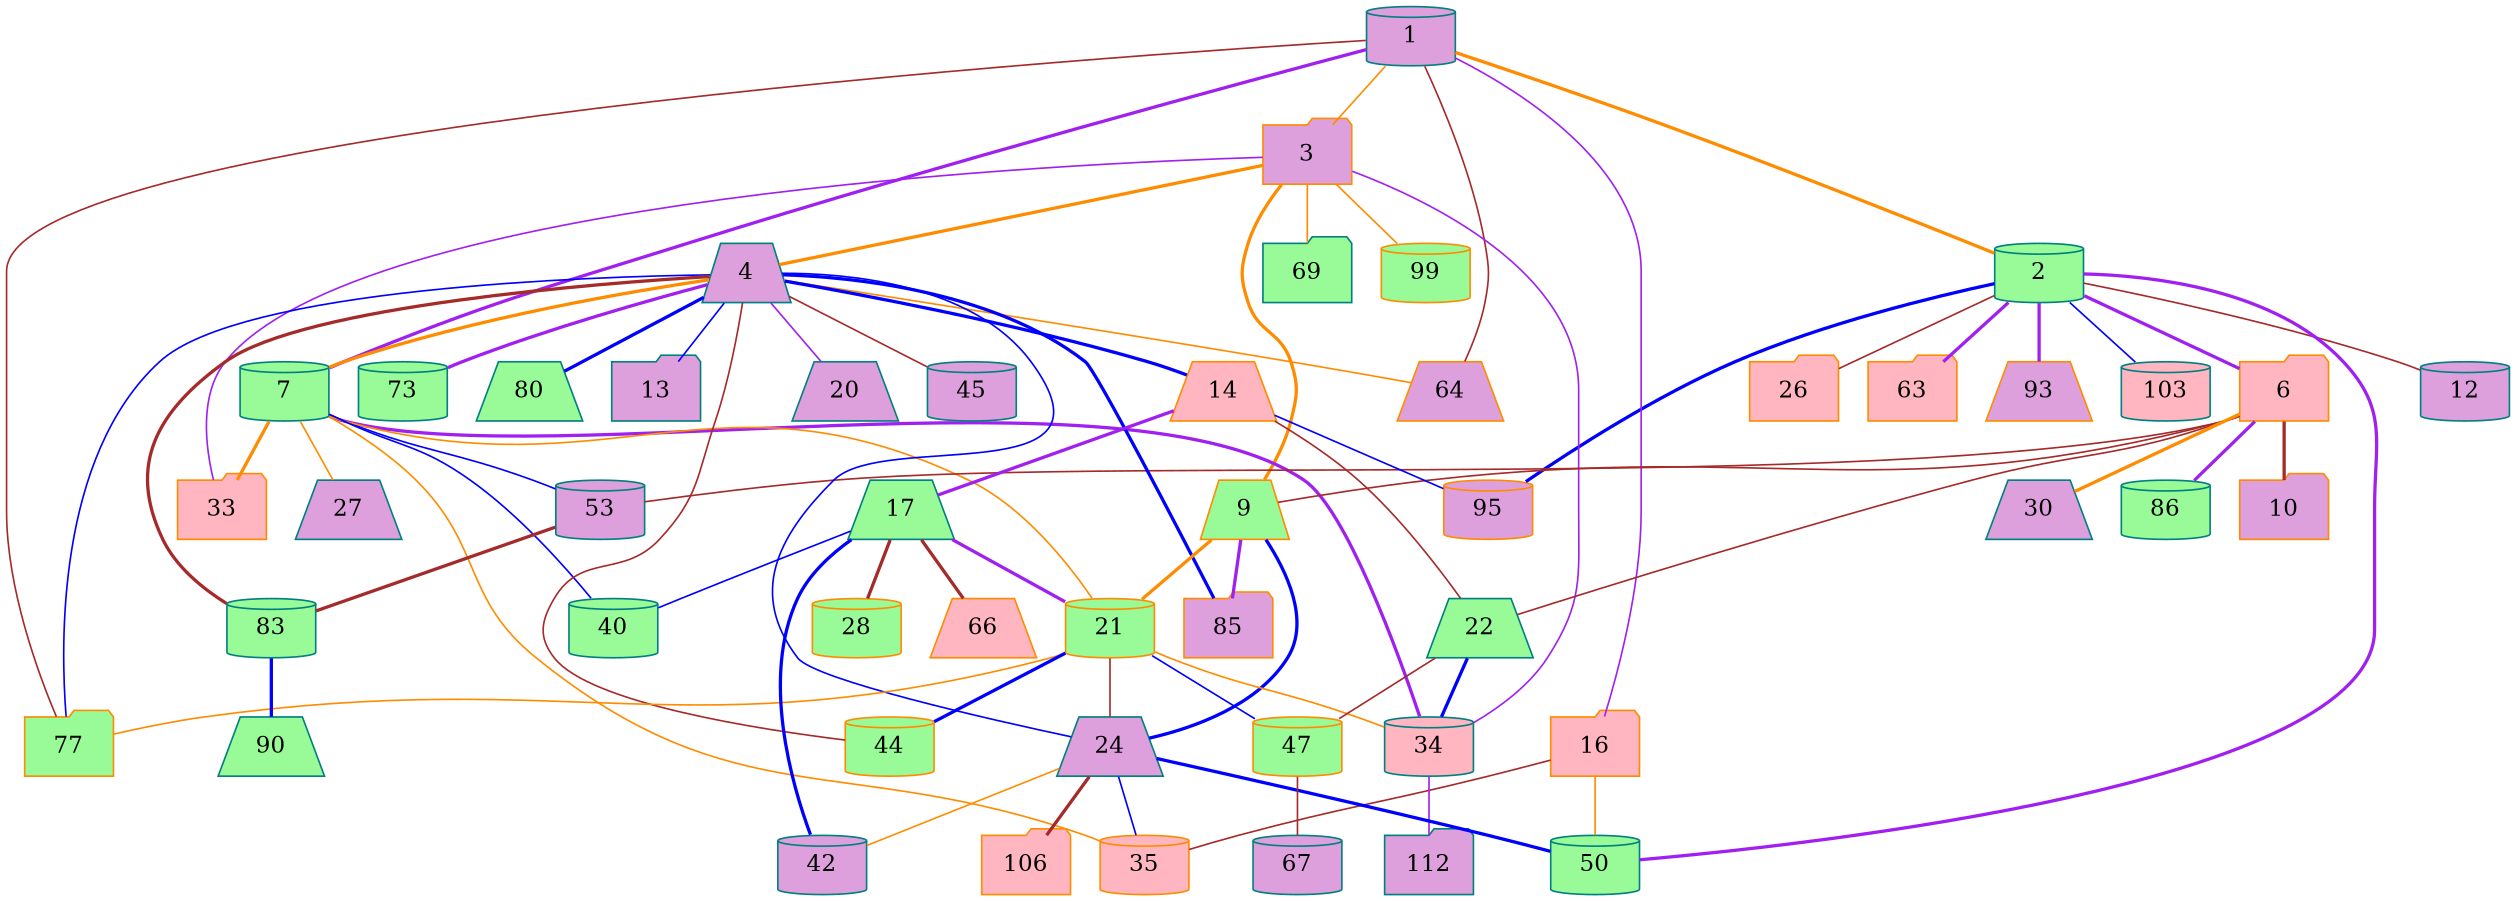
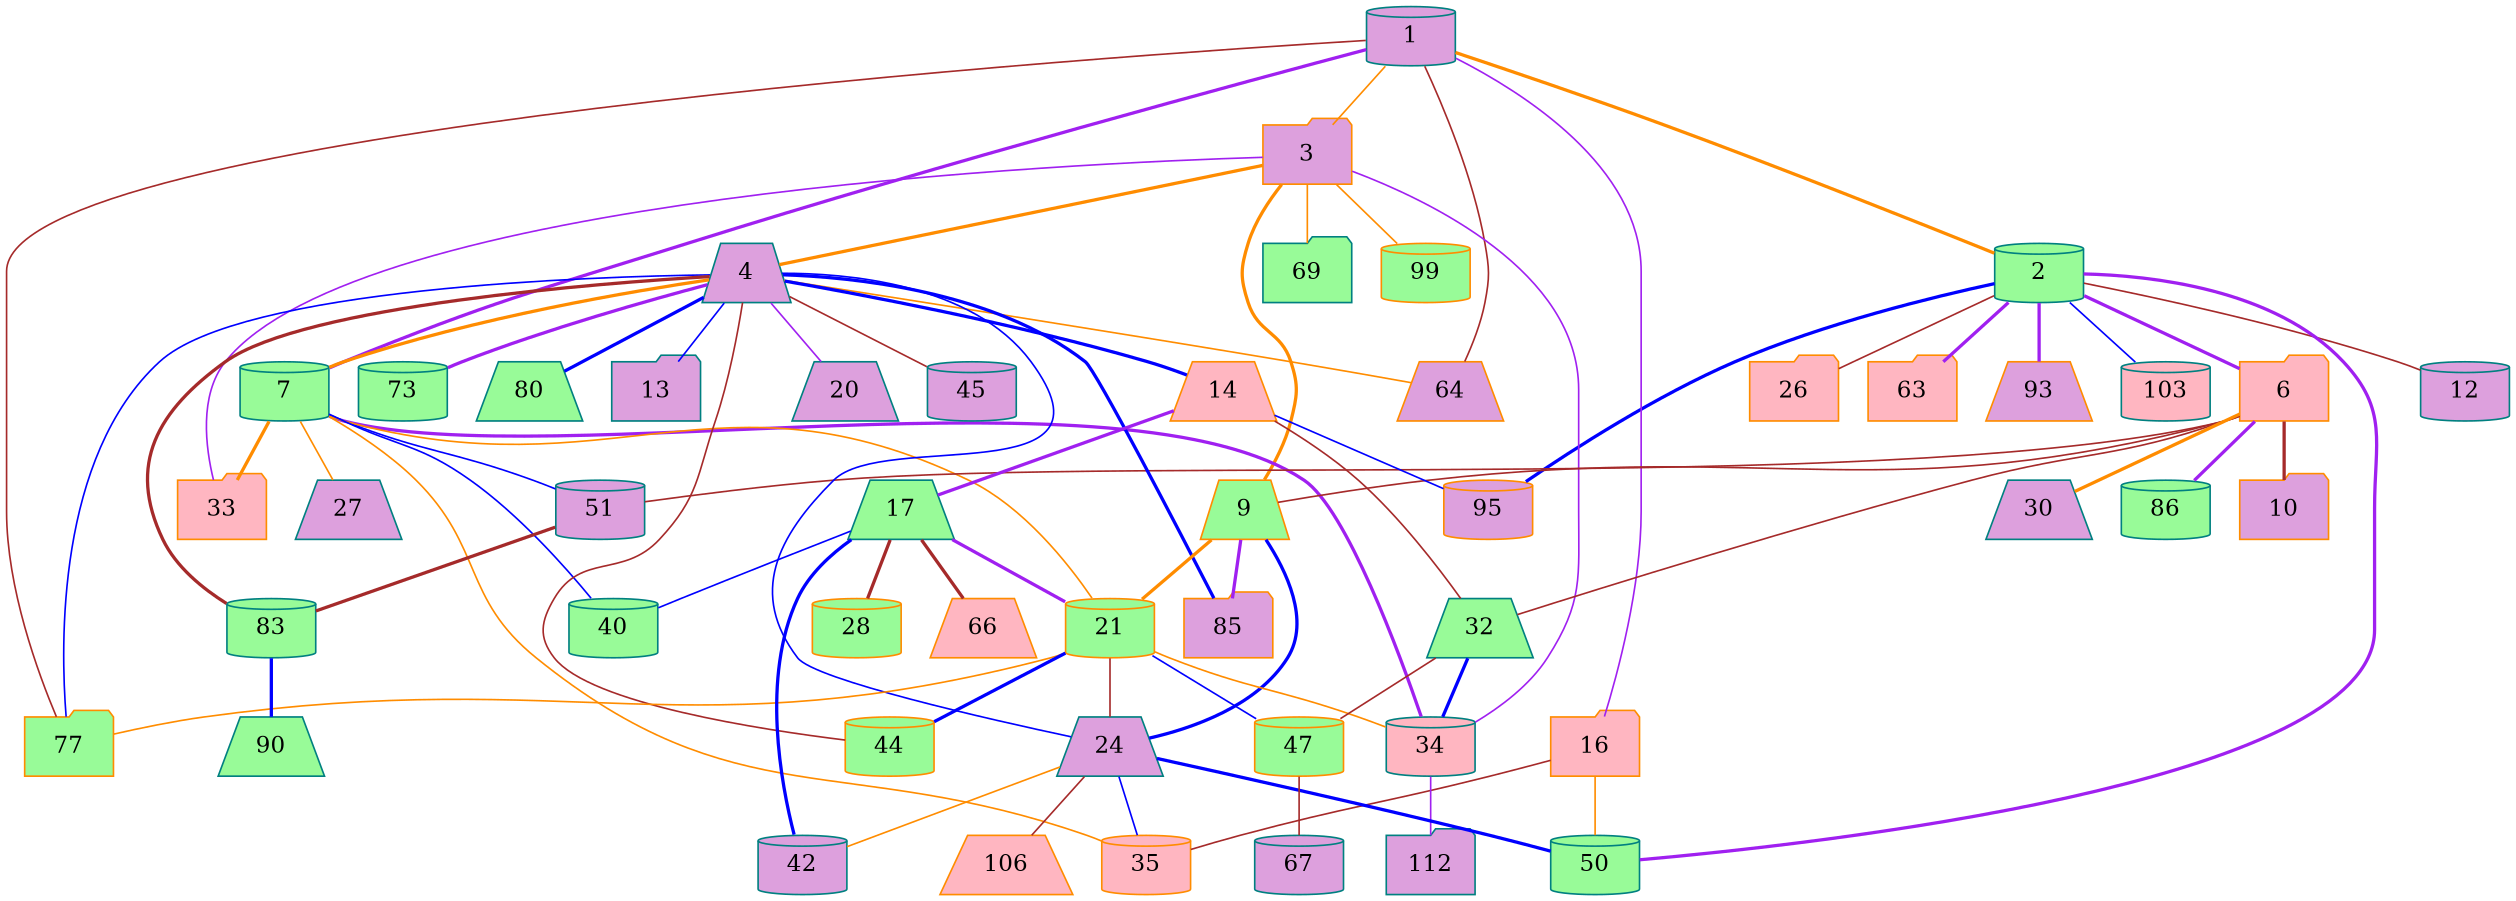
(600, 510) -> (600, 510)
(1480, 628) -> (1480, 628)
(1068, 806) -> (1058, 806)
(1026, 865) -> (1006, 865)
